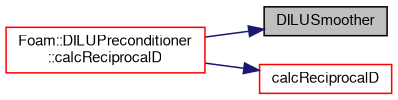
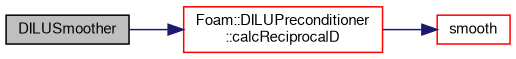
(227, 34) -> (149, 30)
(326, 79) -> (474, 30)
